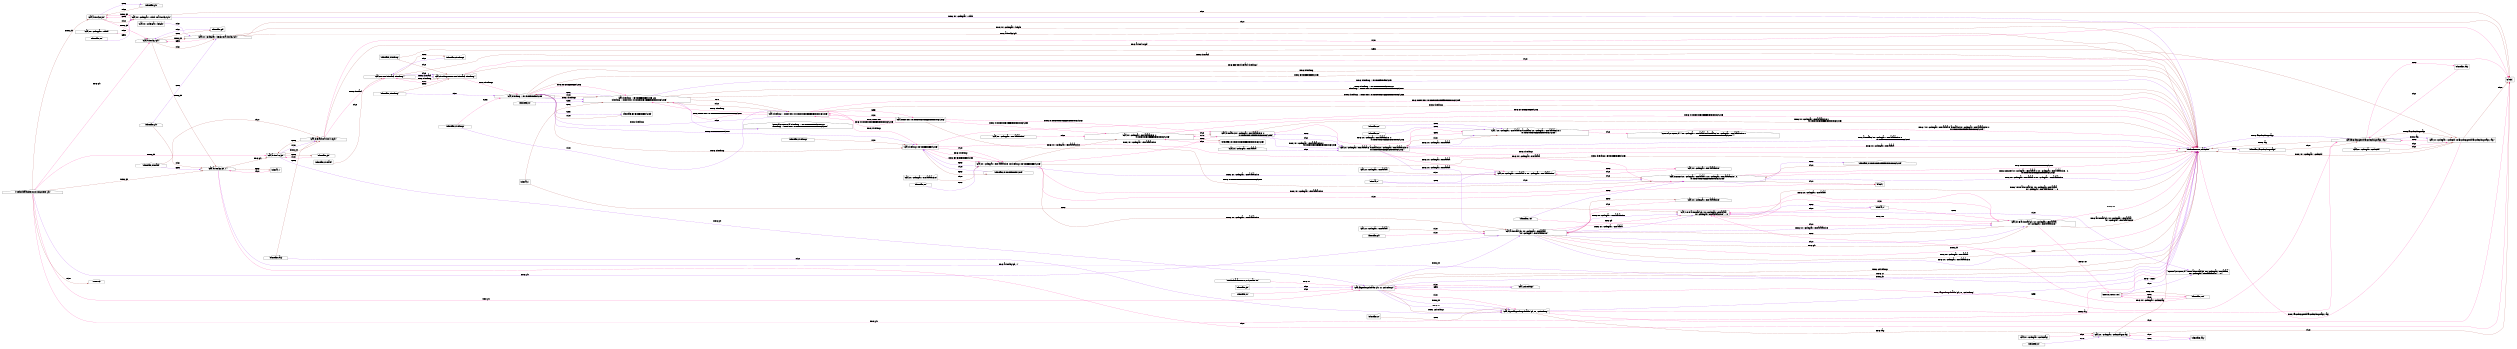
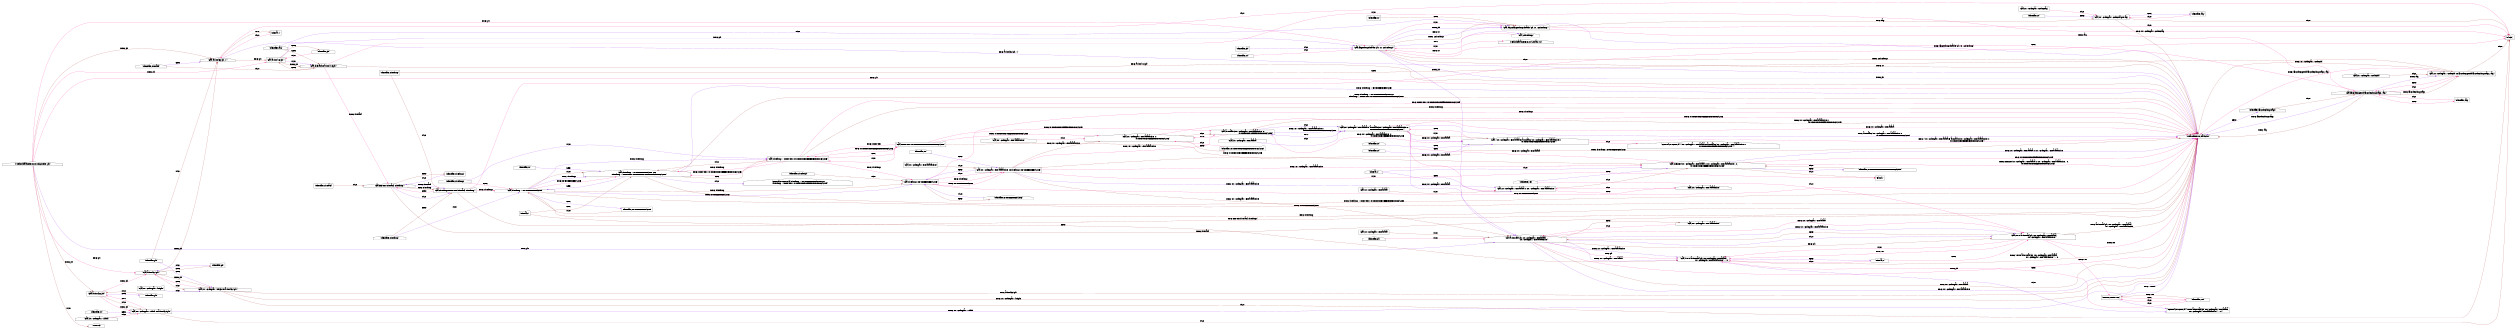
(1311, 284) -> (1450, 54)
(486, 299) -> (486, 21)
